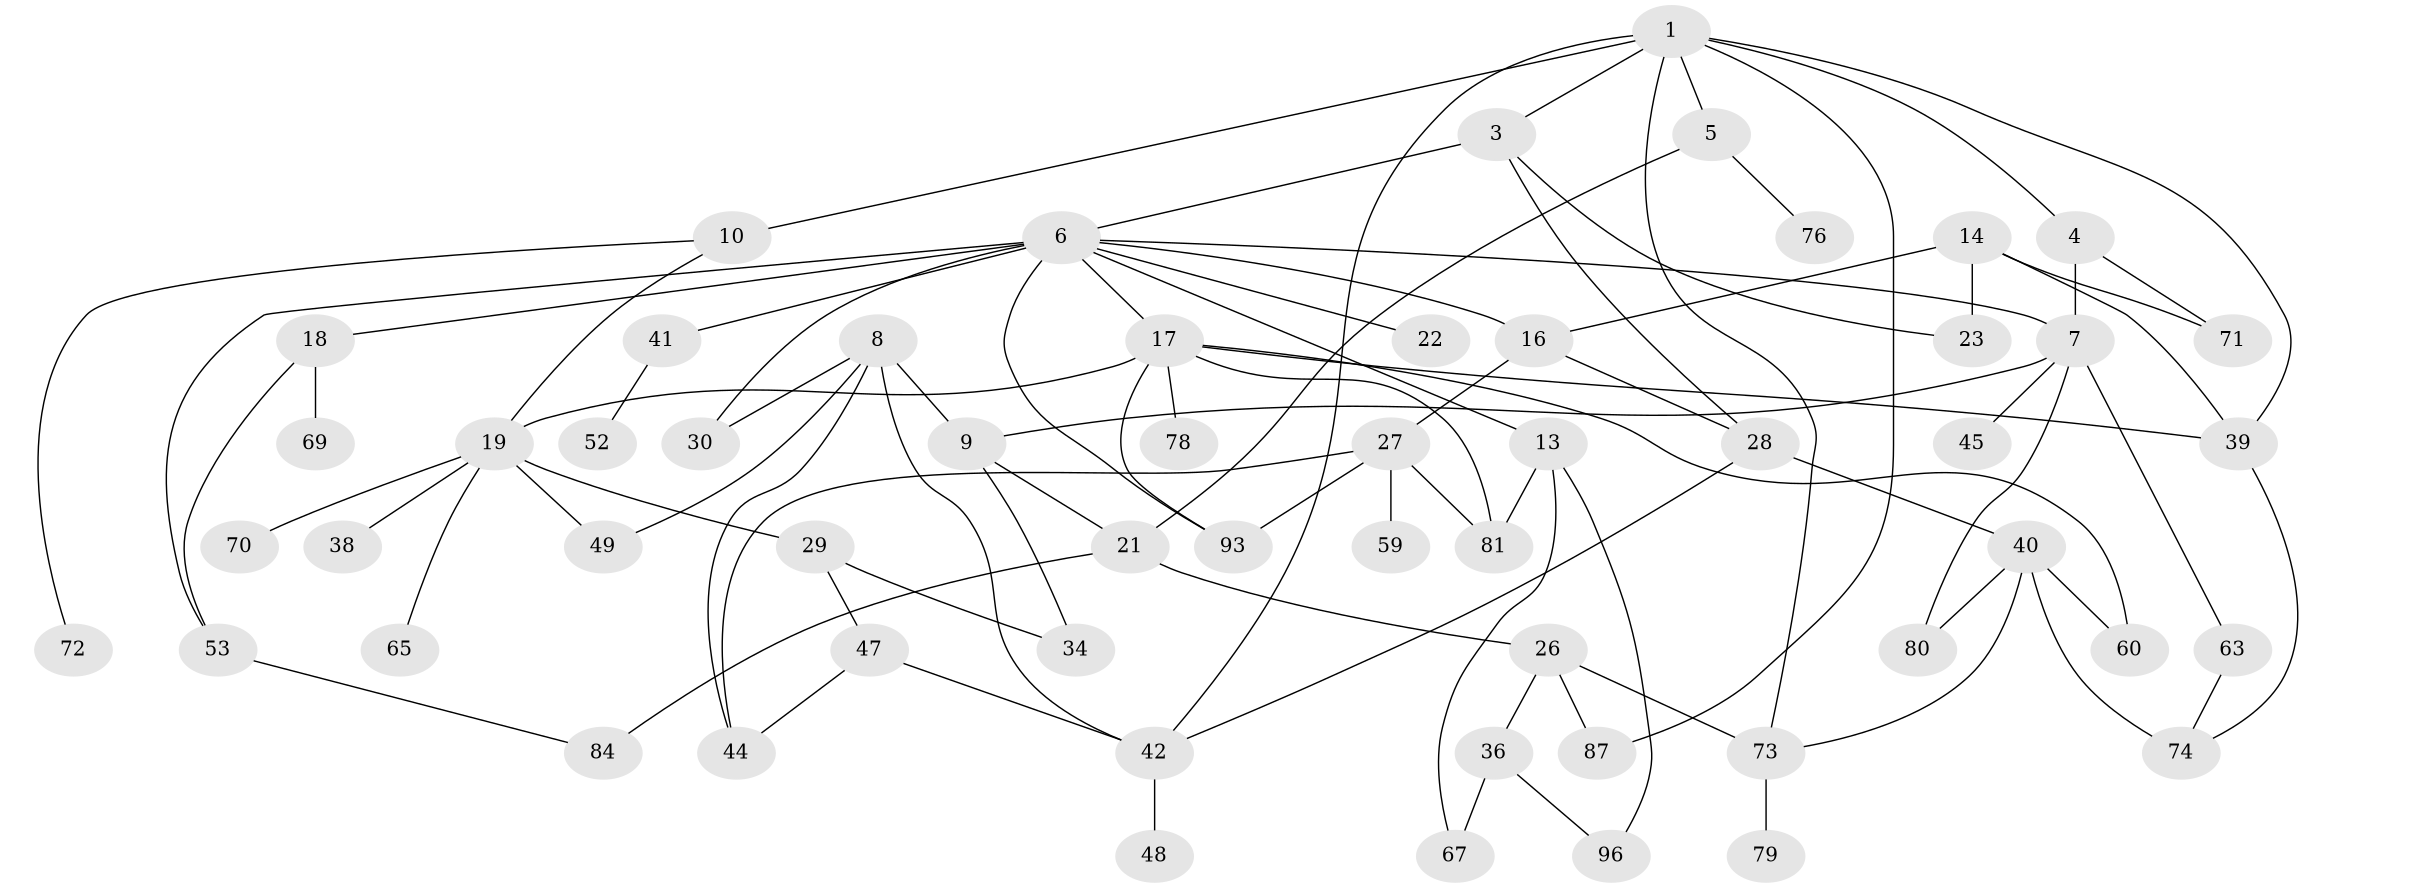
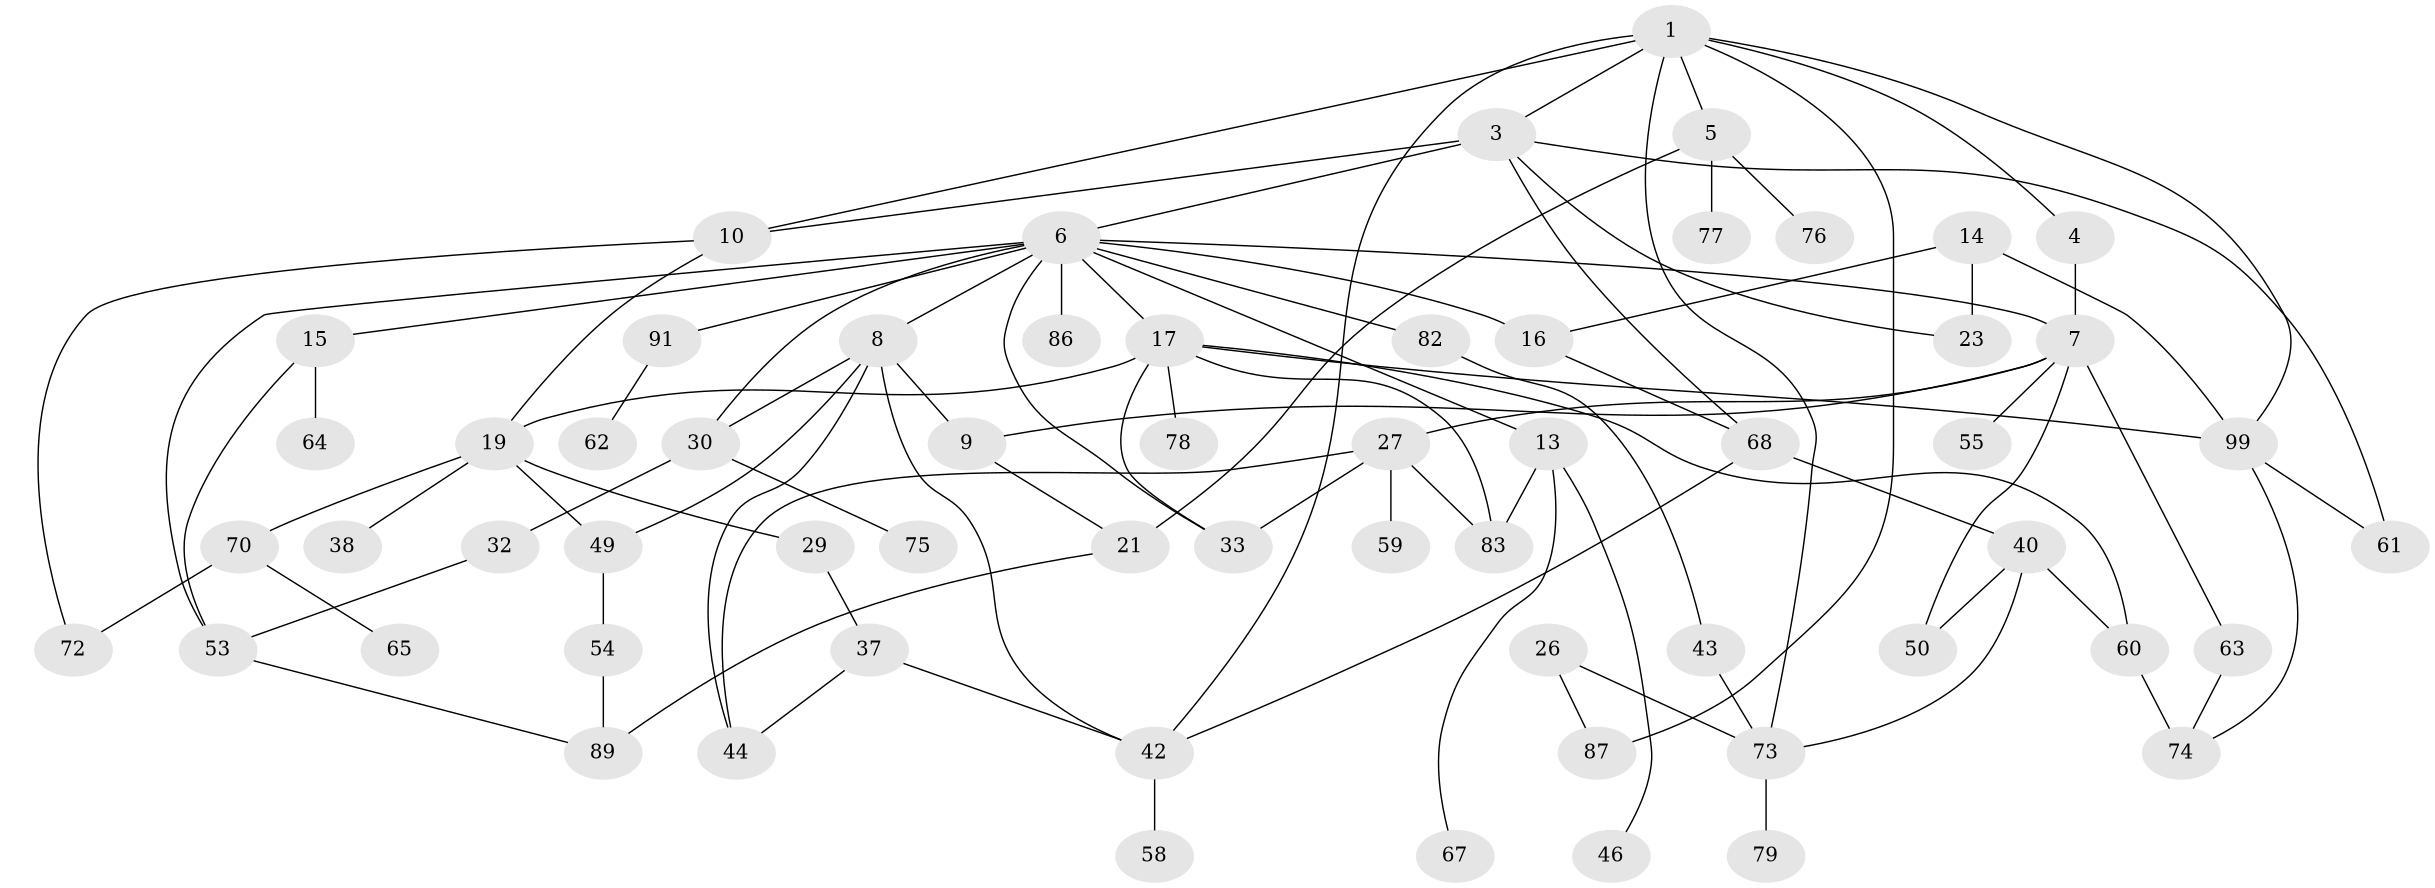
none -> (1114, 186)
none -> (1712, 238)
none -> (970, 289)
(316, 341) -> (316, 341)
(662, 341) -> (662, 341)
none -> (1062, 341)
(1431, 341) -> (1431, 341)
(2233, 341) -> none
(1463, 392) -> (1690, 402)
(316, 444) -> (316, 444)
(598, 444) -> (598, 444)
(1760, 444) -> (1760, 444)
(1972, 444) -> (1972, 444)
(2239, 444) -> (2239, 444)
(438, 544) -> (320, 599)
none -> (500, 547)
none -> (918, 547)
(1233, 547) -> (1233, 547)
(1494, 547) -> (1494, 547)
none -> (2390, 547)
none -> (157, 599)
(1333, 613) -> none
none -> (603, 650)
(870, 650) -> (870, 650)
(1076, 650) -> none
none -> (1706, 650)
(1918, 650) -> (1918, 650)
(2073, 669) -> (2156, 702)
(603, 753) -> (603, 753)
(1494, 753) -> none
(1155, 856) -> (1155, 856)
(1611, 856) -> (1611, 856)
